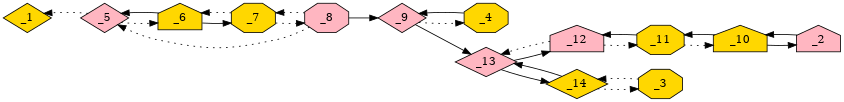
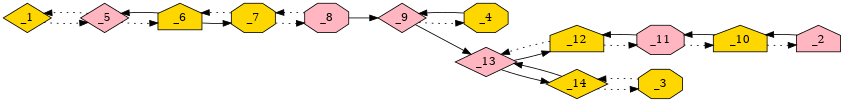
(577, 40) -> (577, 40)
(660, 40) -> (660, 40)
(778, 45) -> (778, 45)
(217, 48) -> (62, 23)
